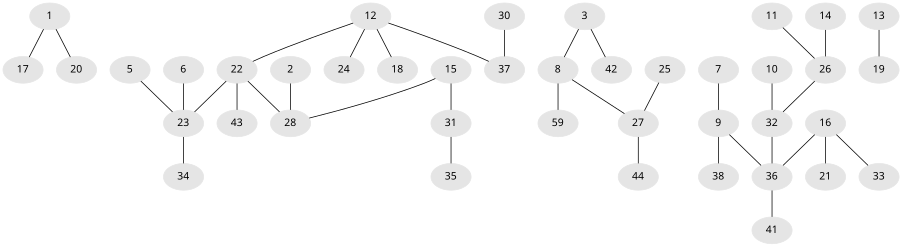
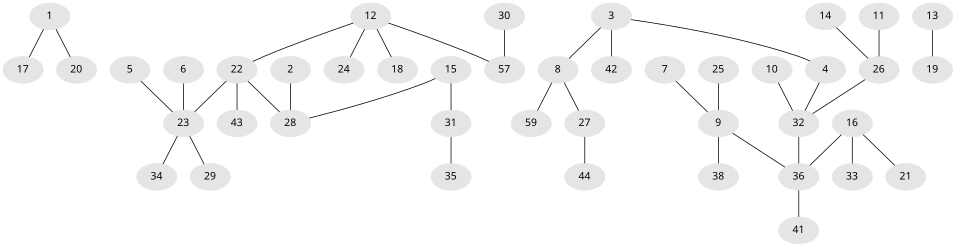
(505, 70) -> (505, 70)
none -> (826, 70)
(652, 97) -> (719, 97)
none -> (210, 177)
